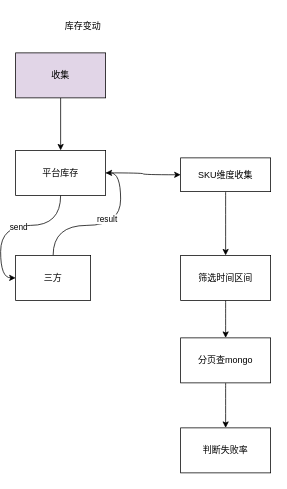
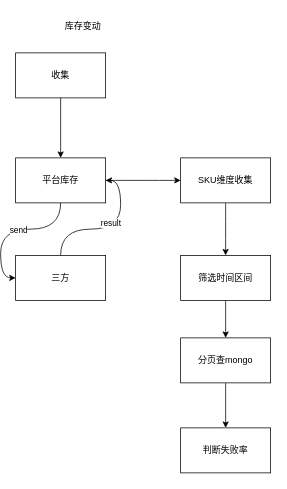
(60, 75) -> (60, 75)
(60, 173) -> (60, 180)
(225, 175) -> (225, 180)
(53, 278) -> (60, 278)
